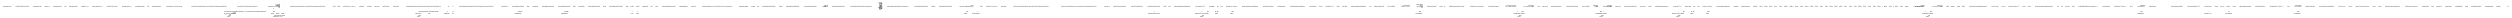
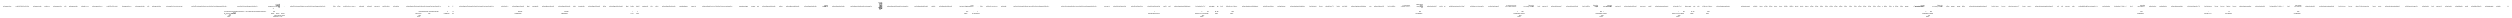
(1736, 6) -> none
none -> (2163, 6)
